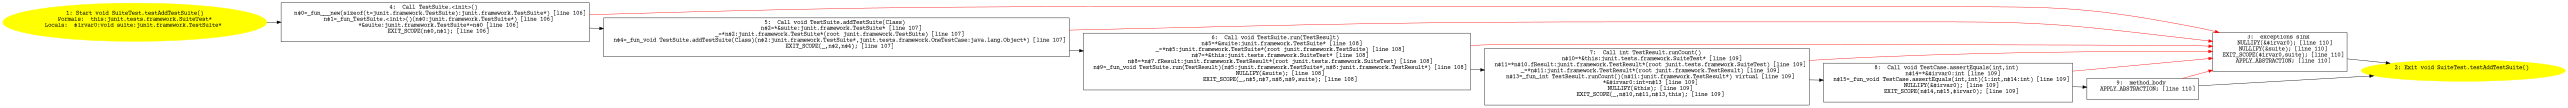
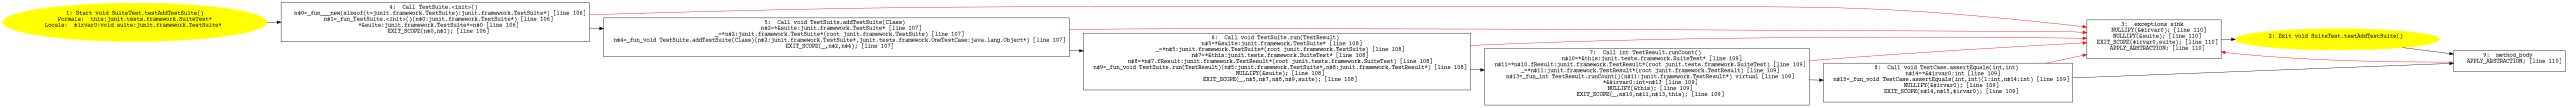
(2284, 81) -> (2426, 51)
